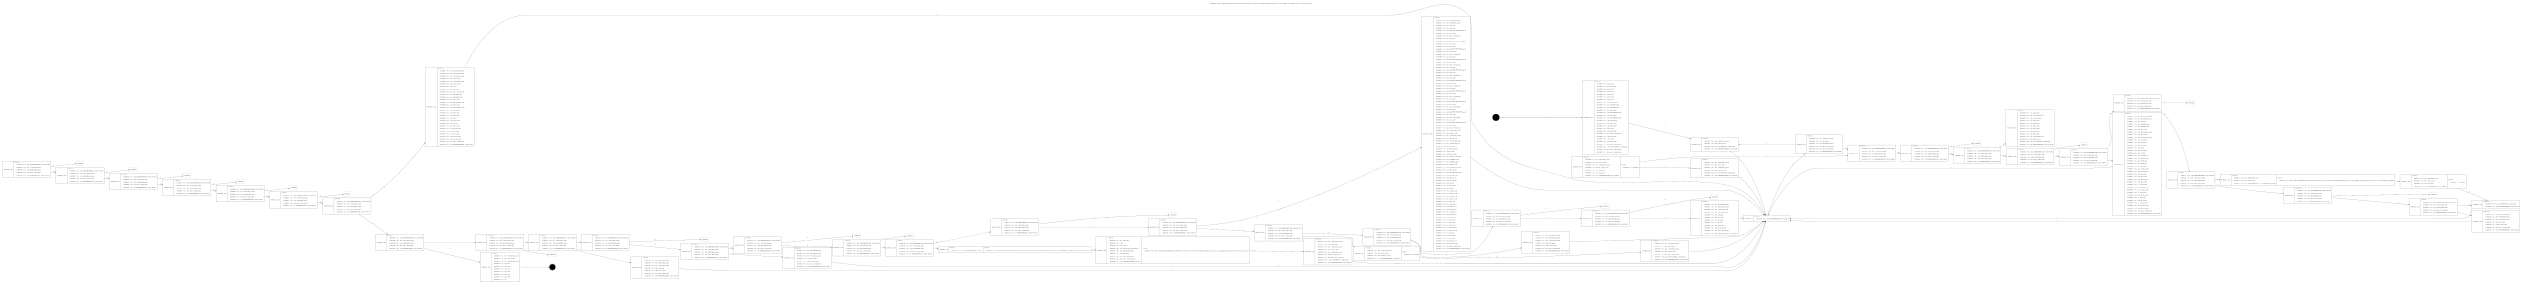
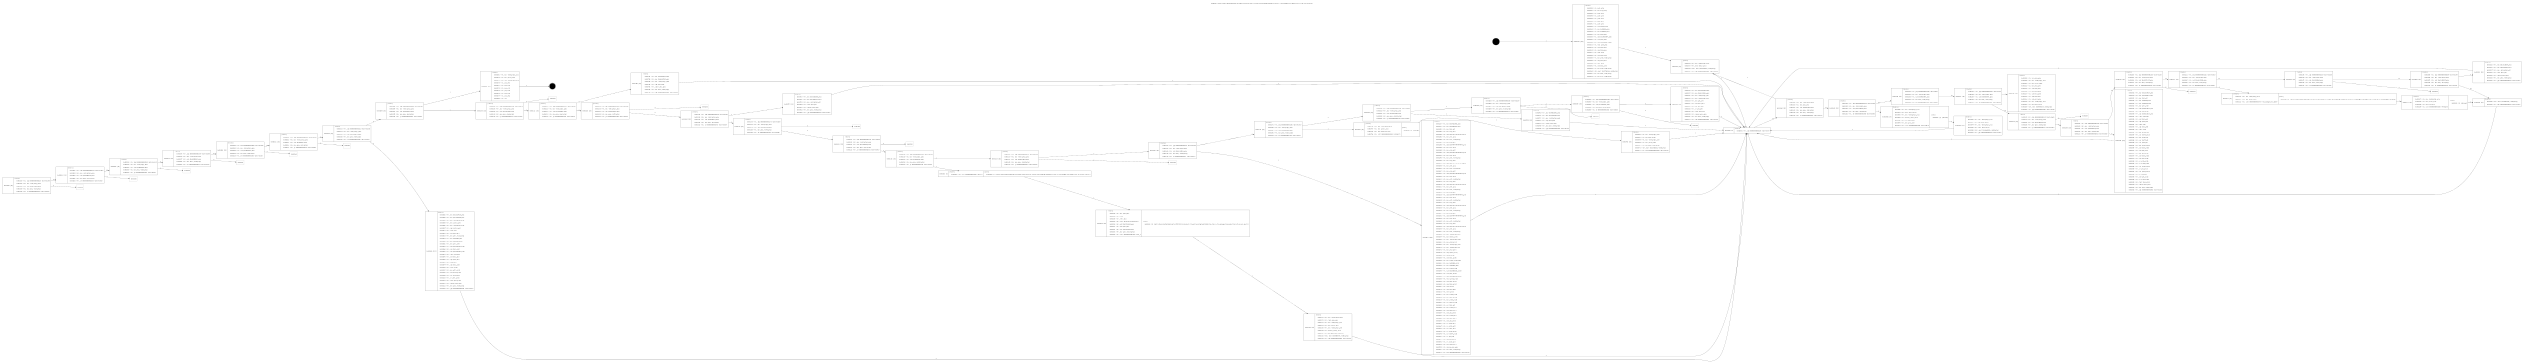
(1977, 143) -> none
(1743, 156) -> (1878, 112)
